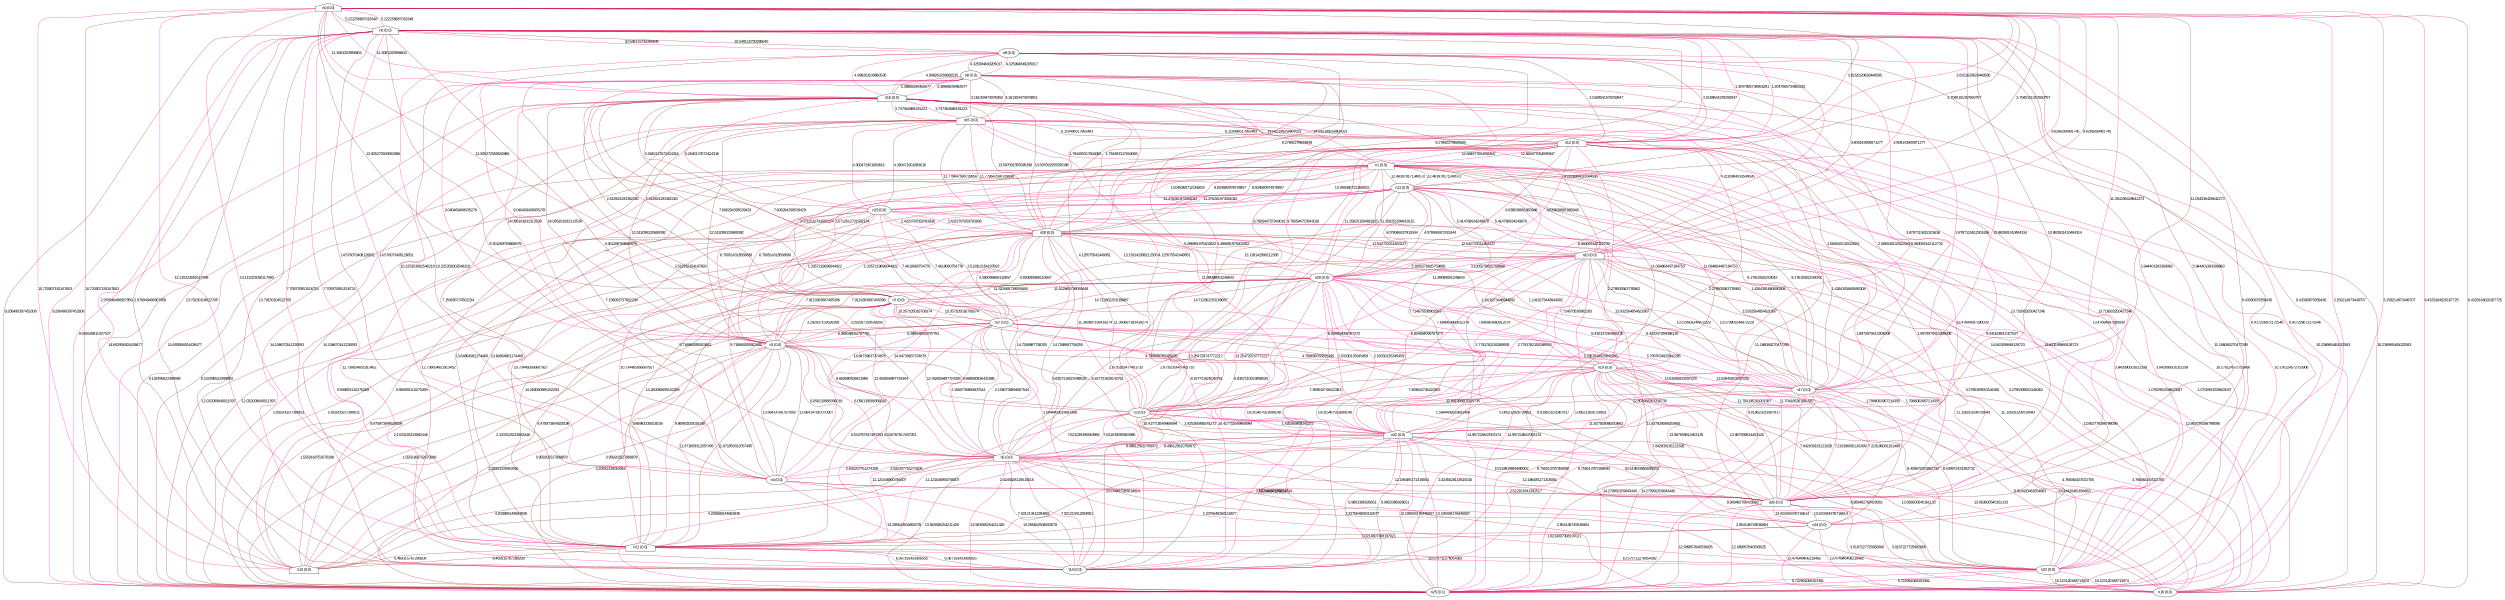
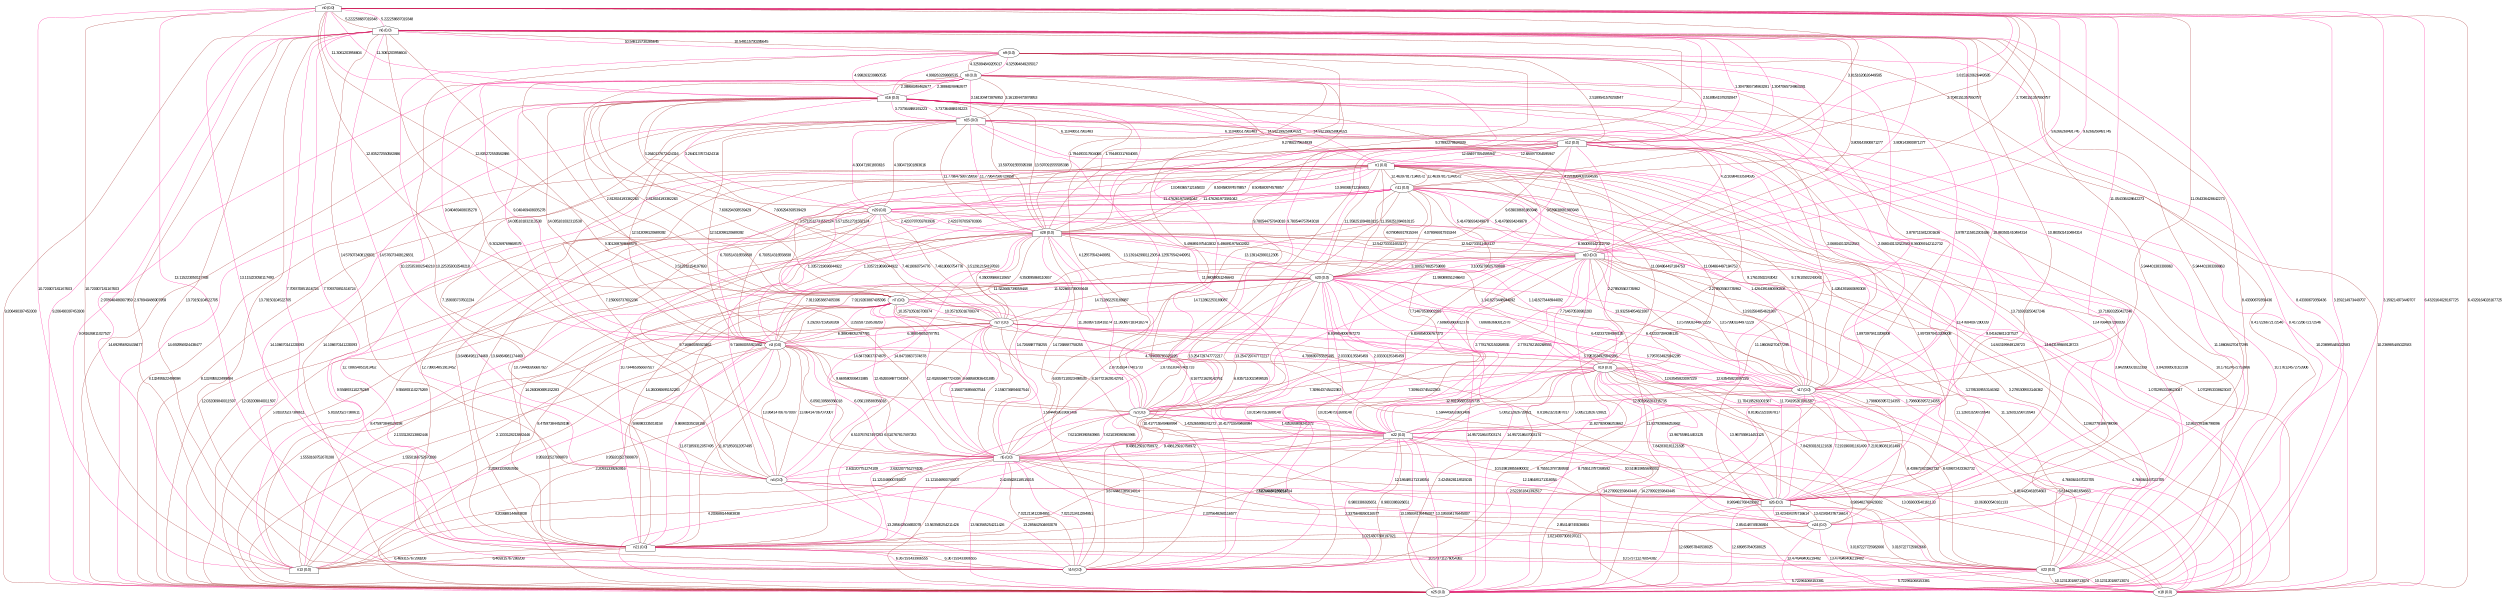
(1438, 592) -> (1438, 592)
